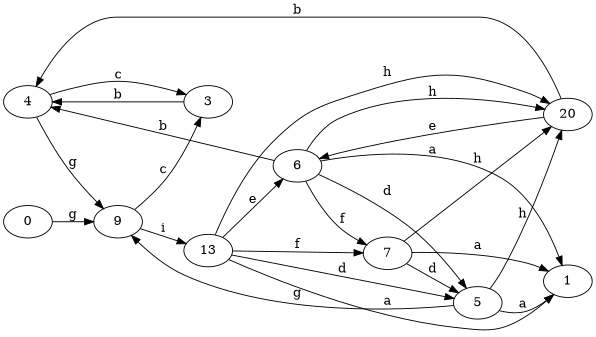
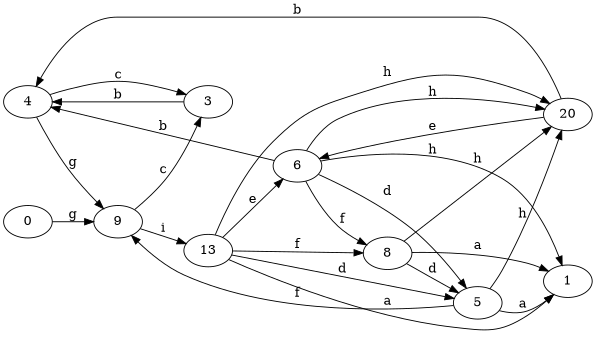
(433, 150) -> (433, 150)
(388, 253) -> (388, 253)
(297, 293) -> (297, 293)
